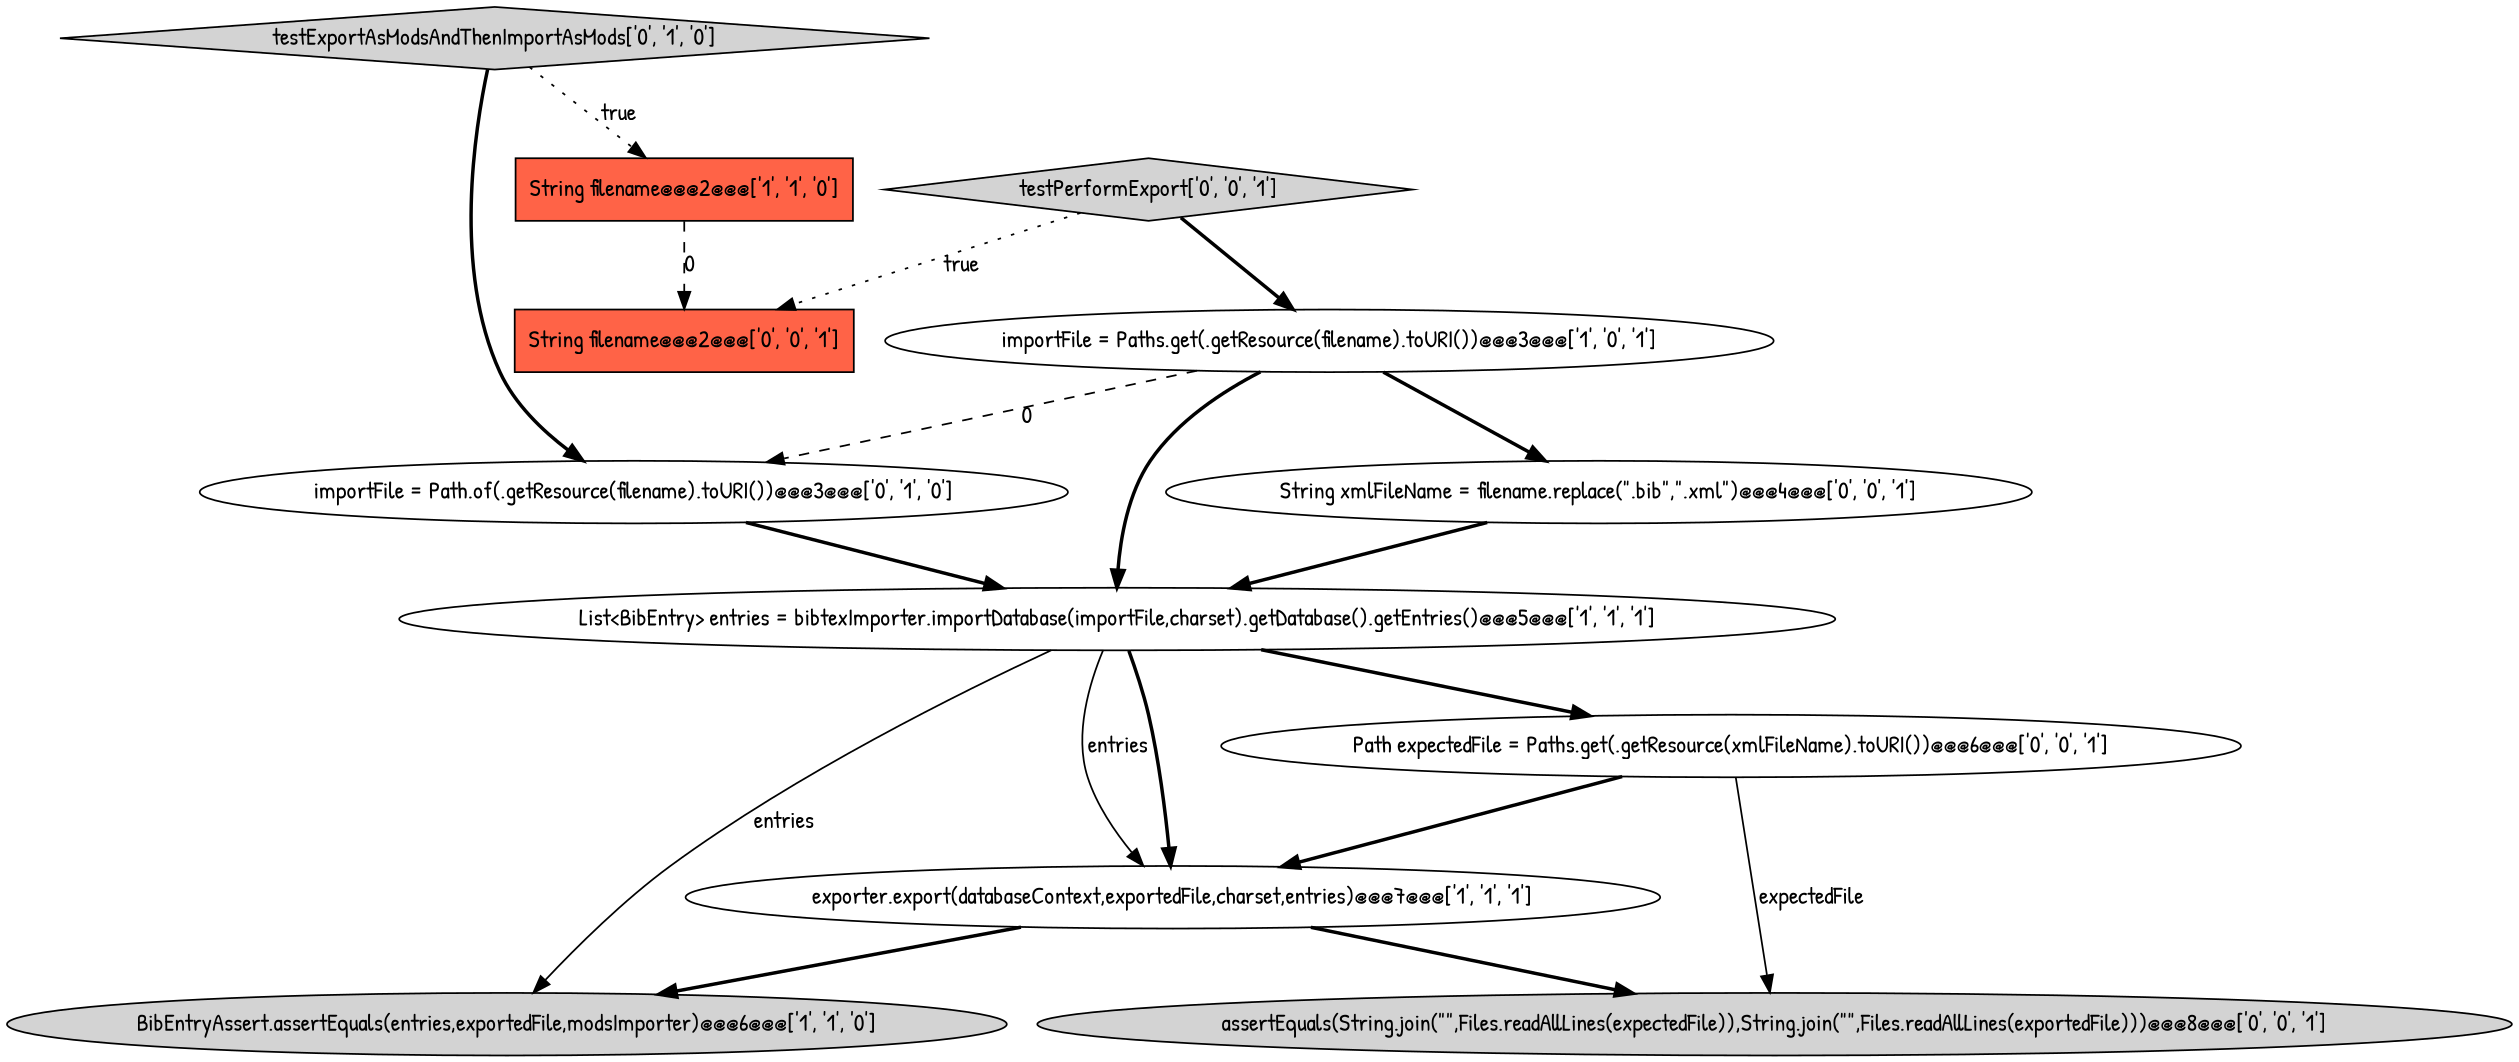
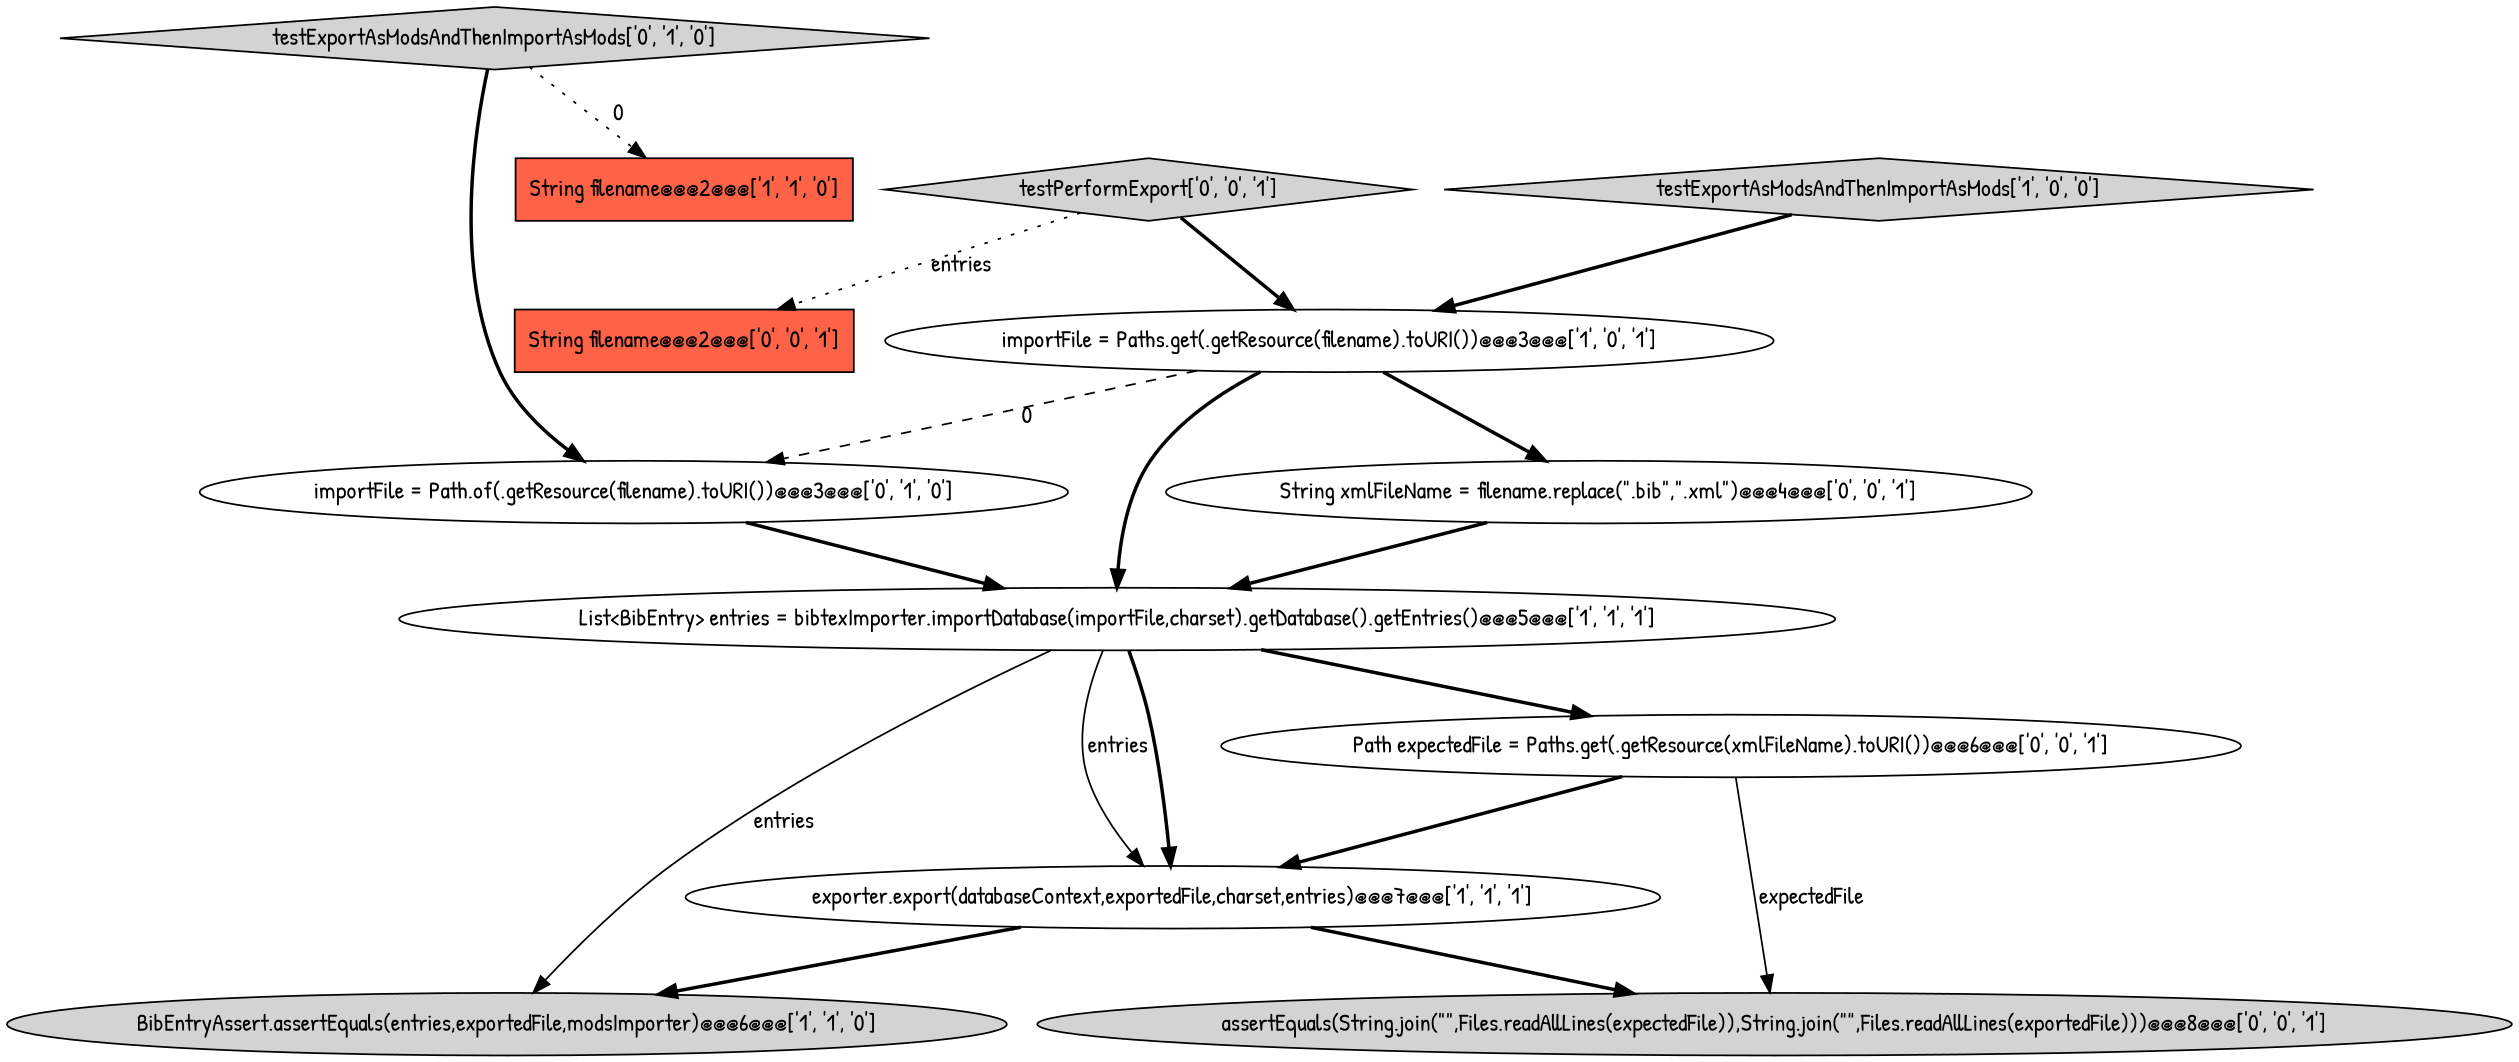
(619, 114) -> (619, 114)
none -> (1879, 190)
(684, 256) -> none
(962, 265) -> (962, 265)
